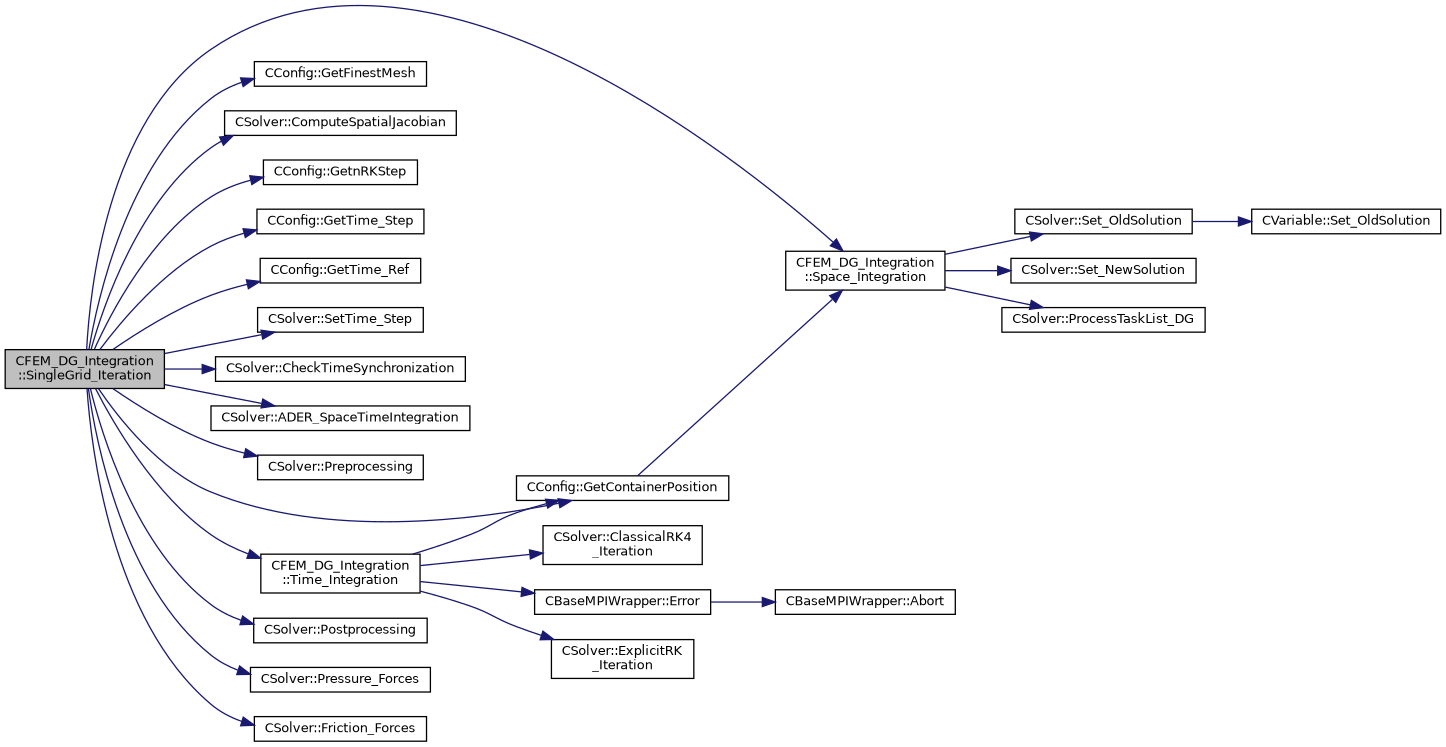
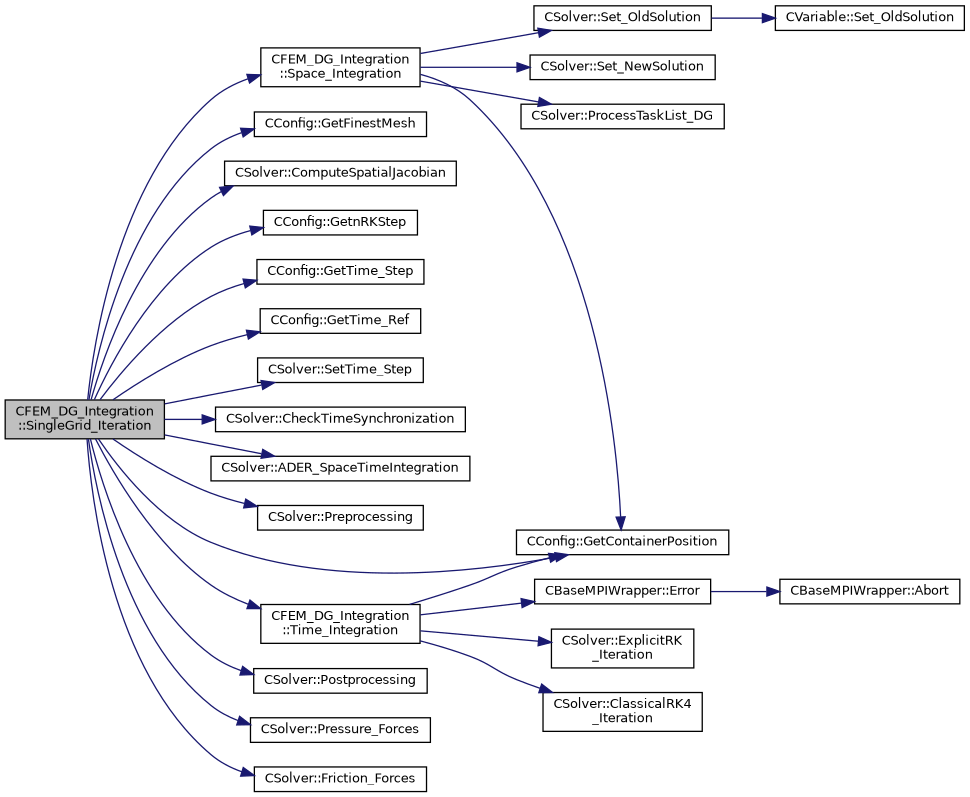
(735, 388) -> (573, 267)
